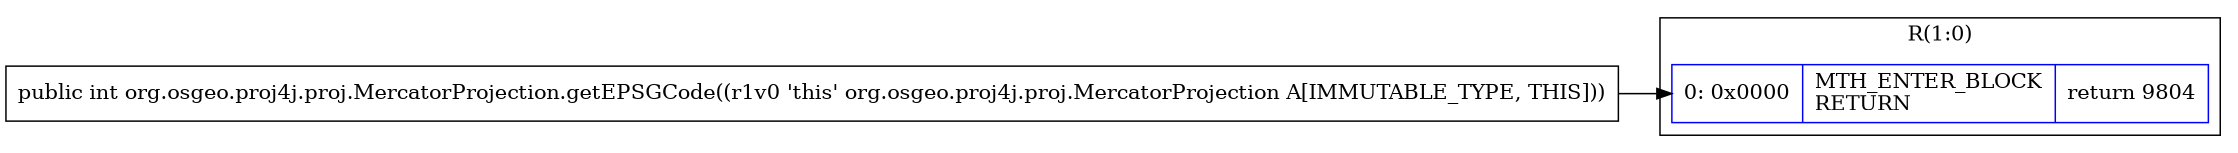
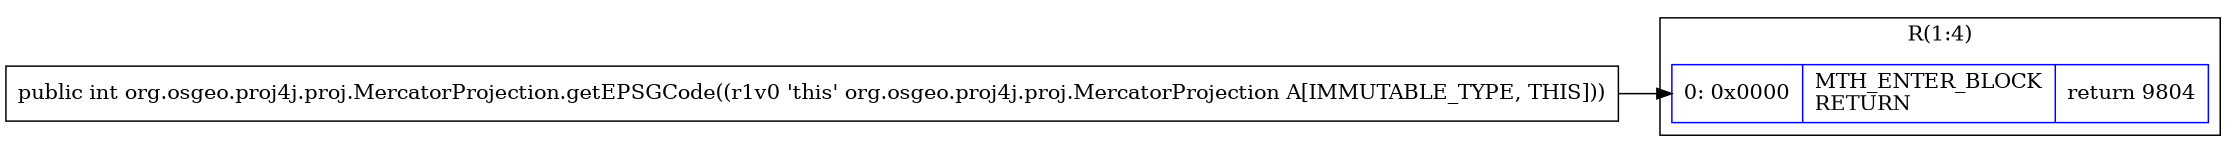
(1940, 35) -> (1940, 35)
